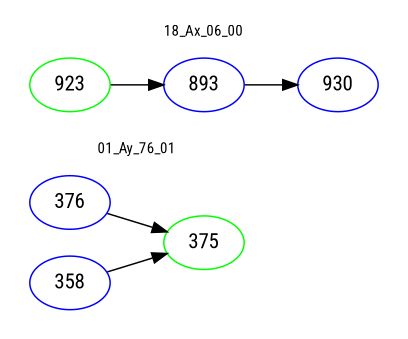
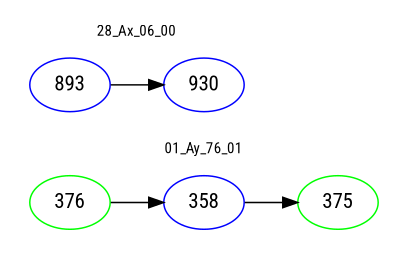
(204, 32) -> (137, 32)
(70, 85) -> none
(70, 202) -> (70, 202)
(130, 220) -> (130, 202)
